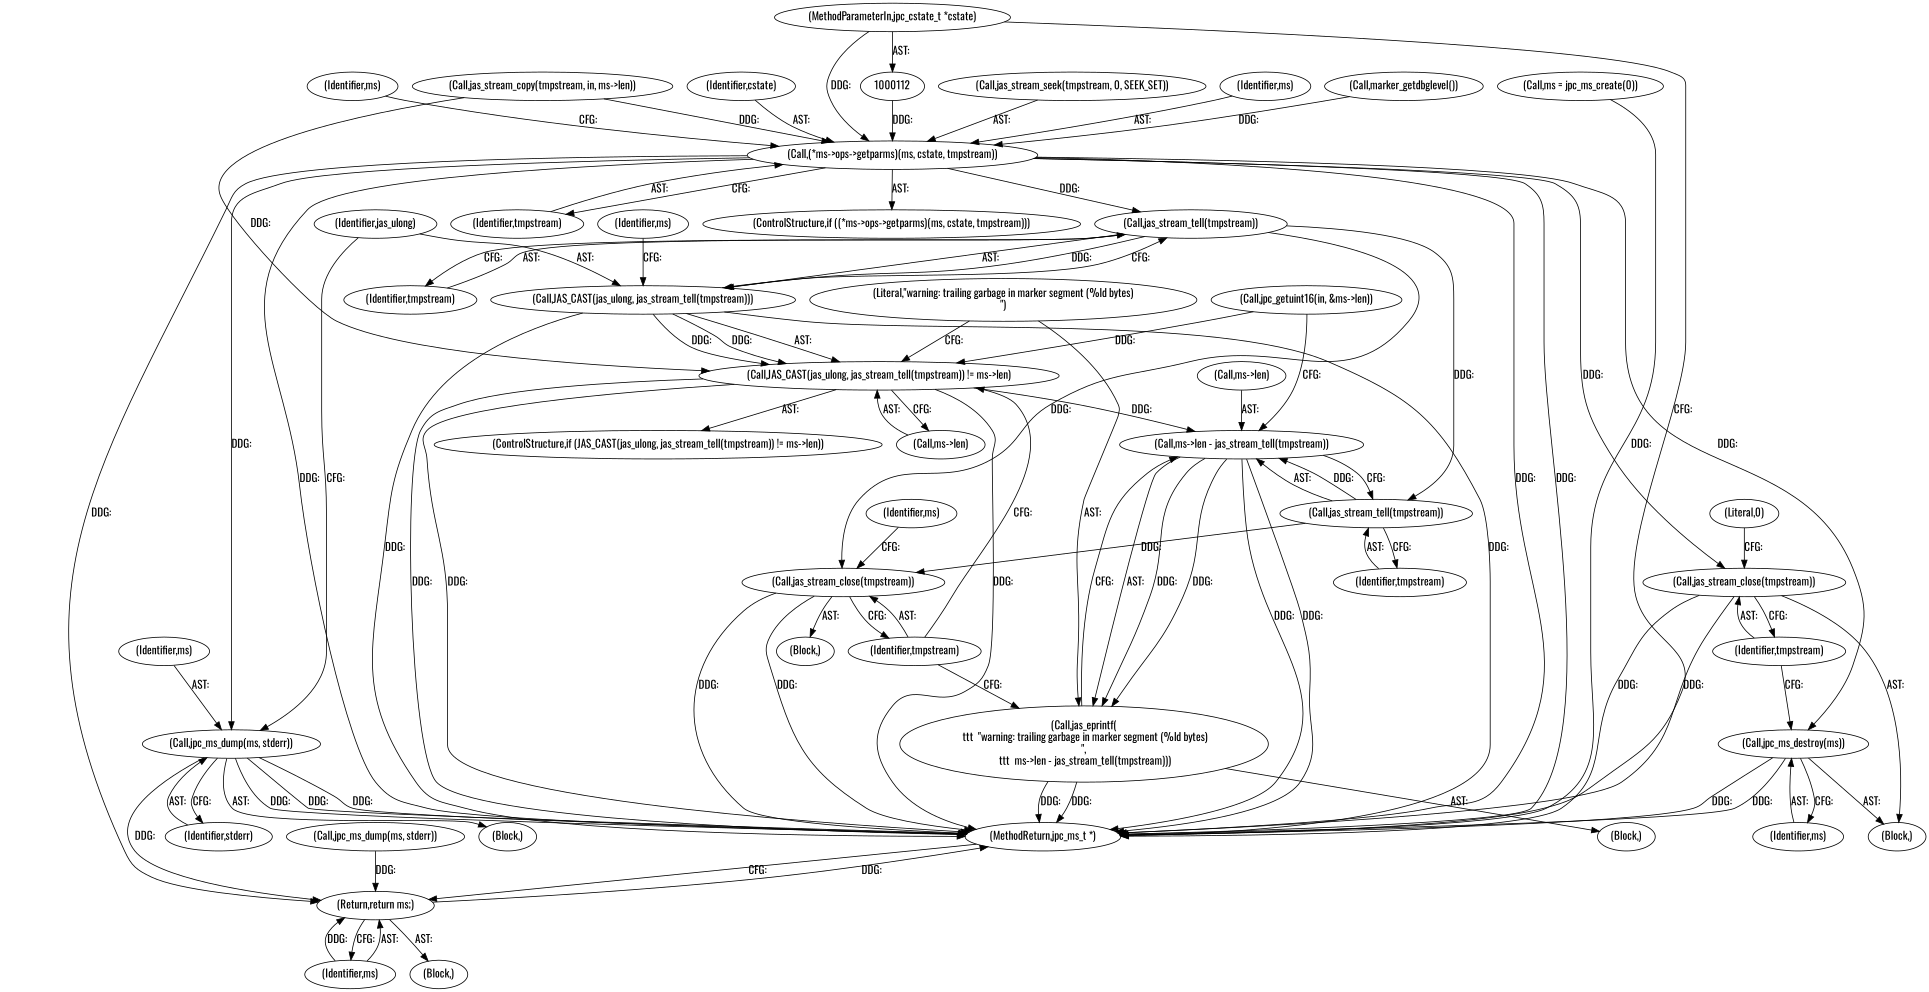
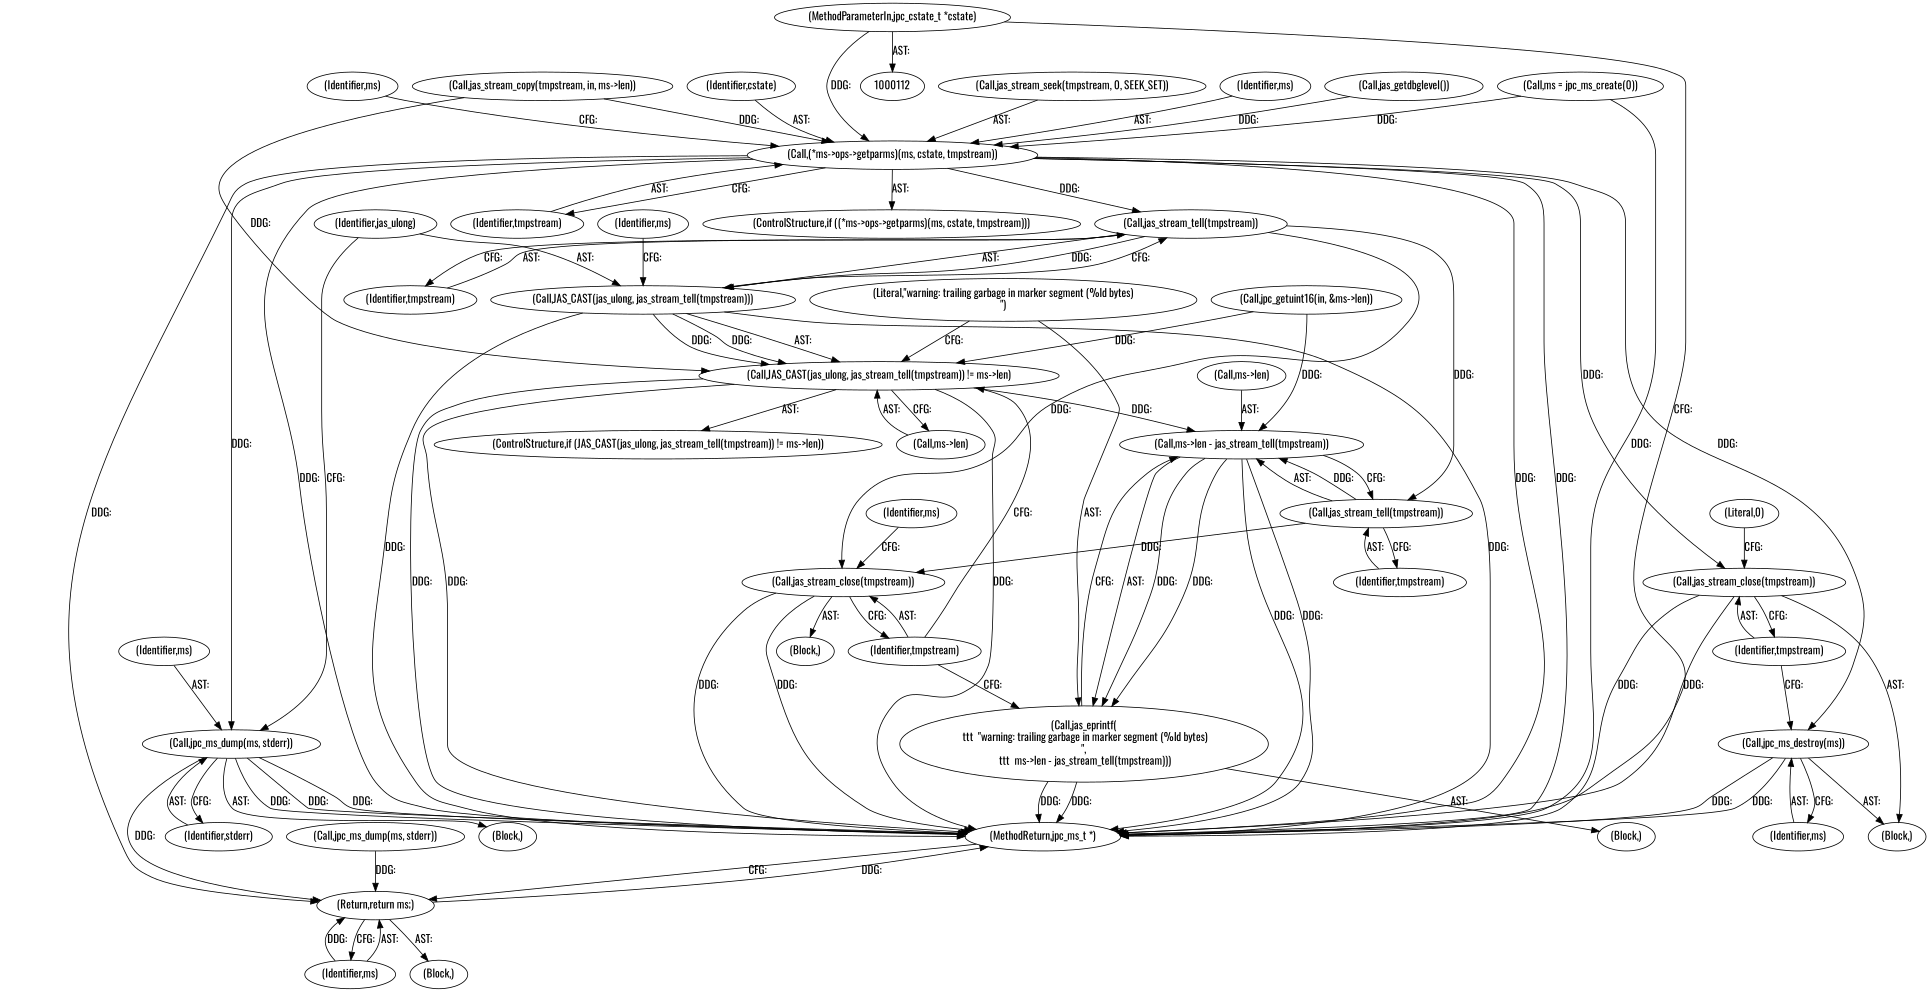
(1404, 86) -> (1404, 86)
(893, 117) -> (1270, 126)
(1313, 376) -> (1313, 376)
